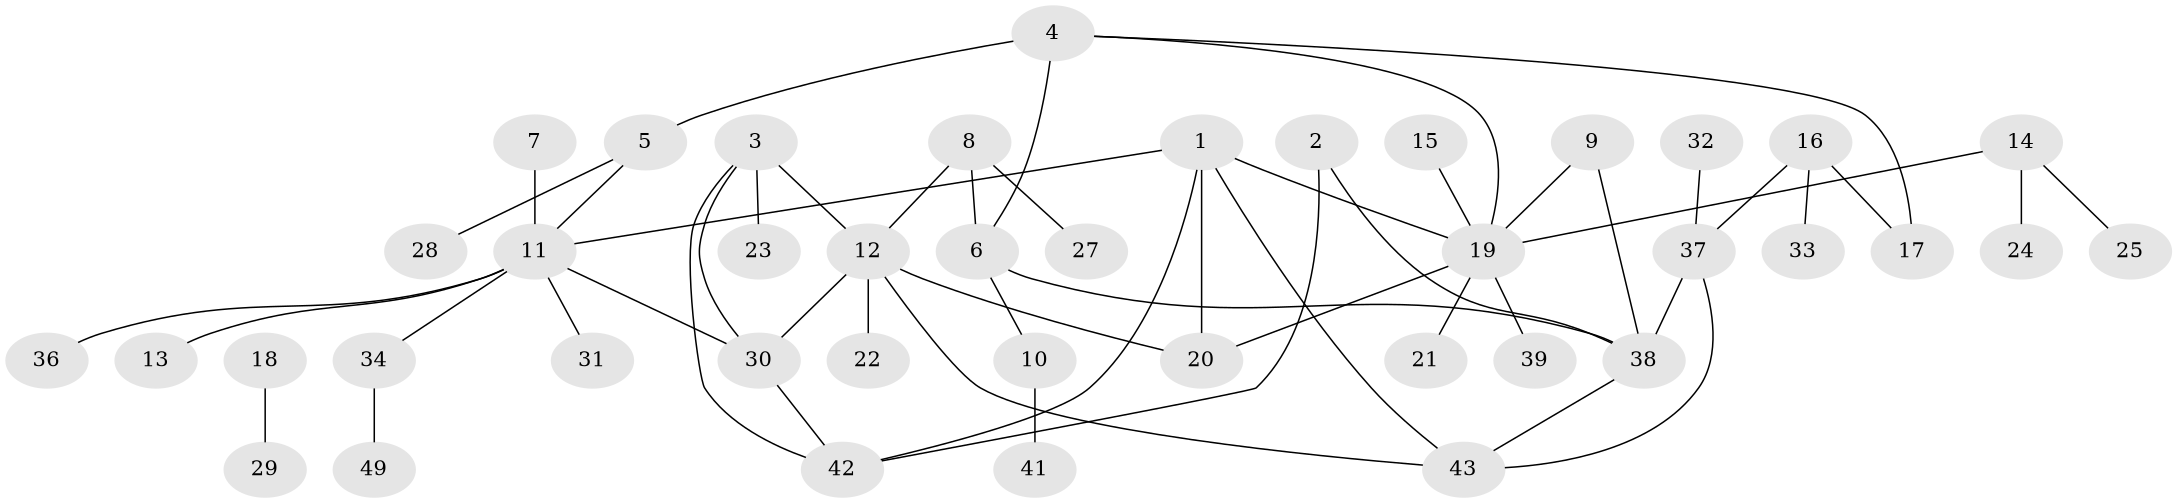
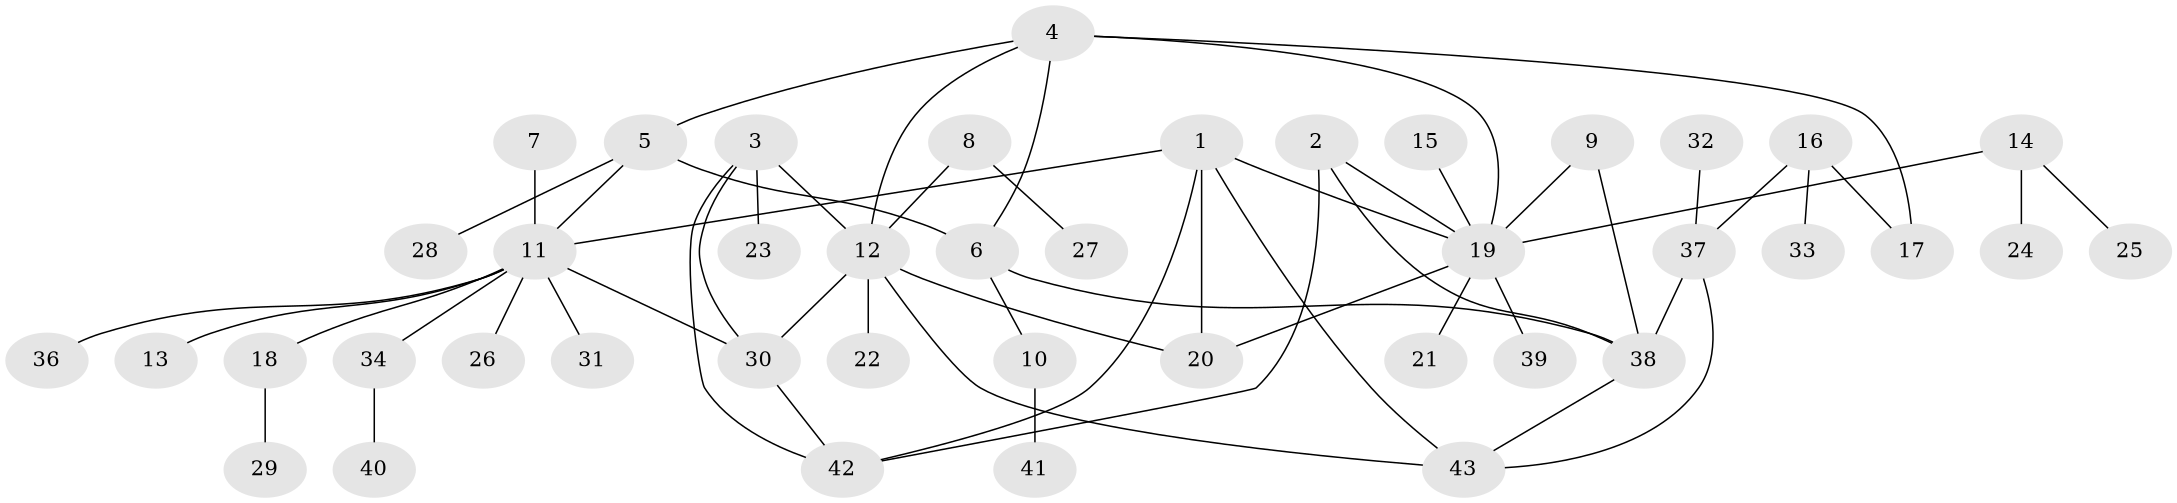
none -> (917, 113)
(974, 197) -> (791, 193)
none -> (1400, 197)
none -> (384, 311)
none -> (483, 361)
(374, 470) -> (374, 470)
